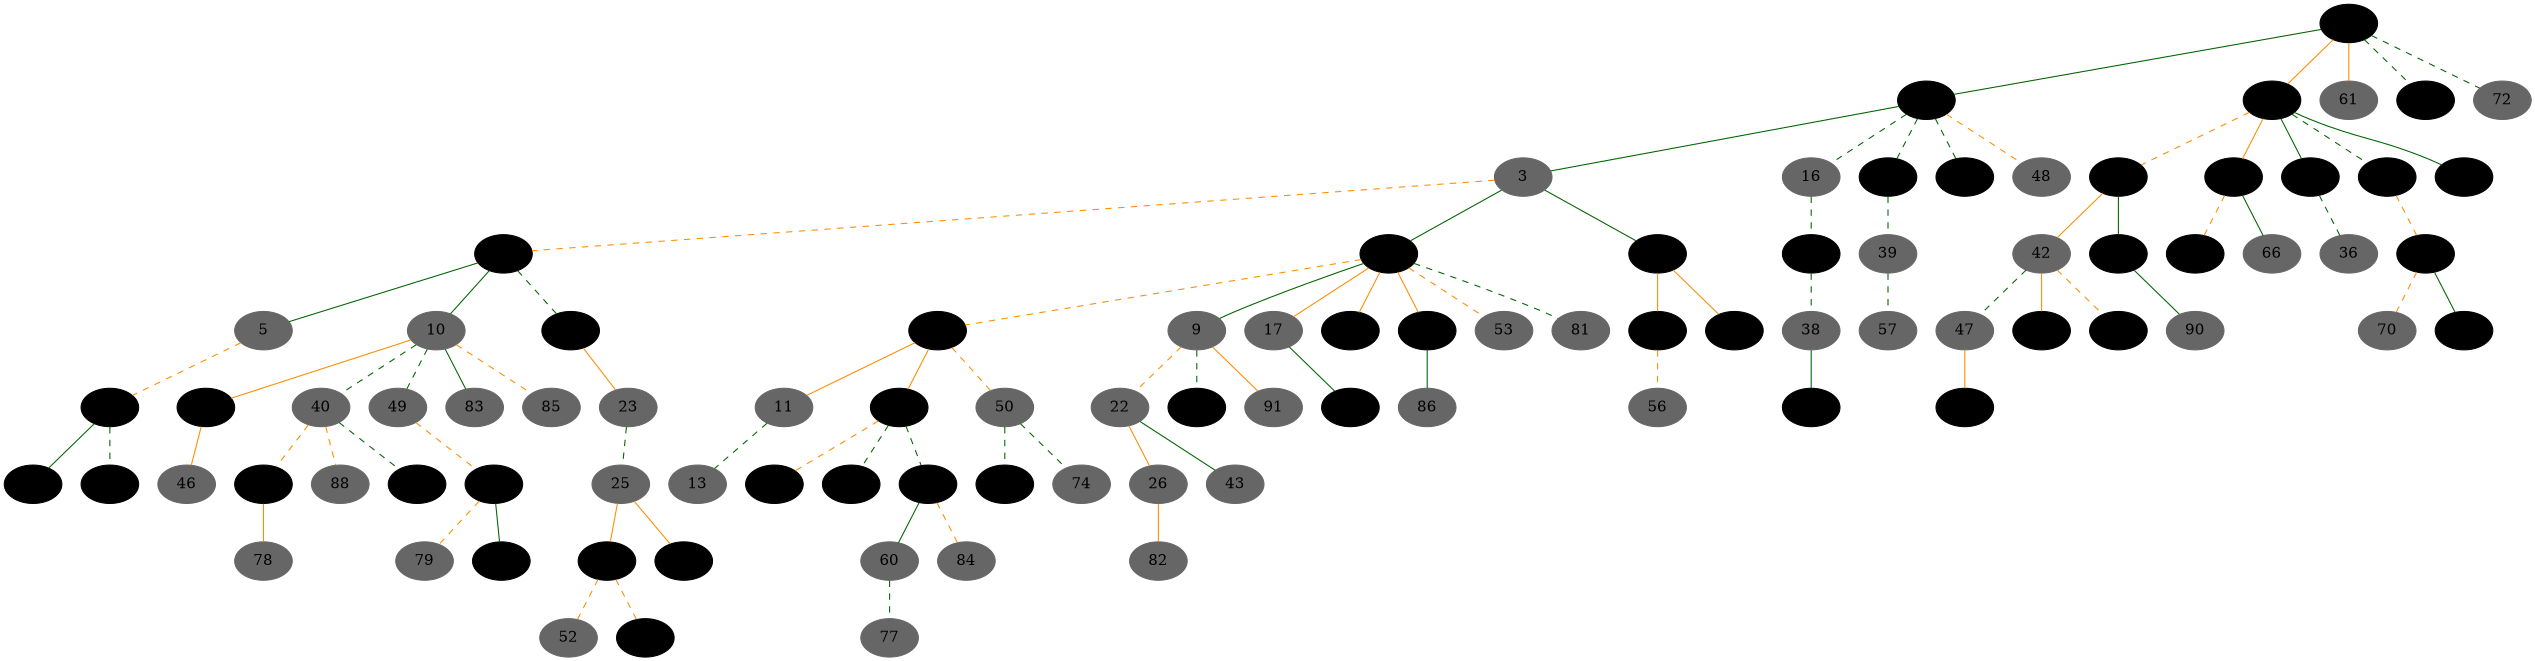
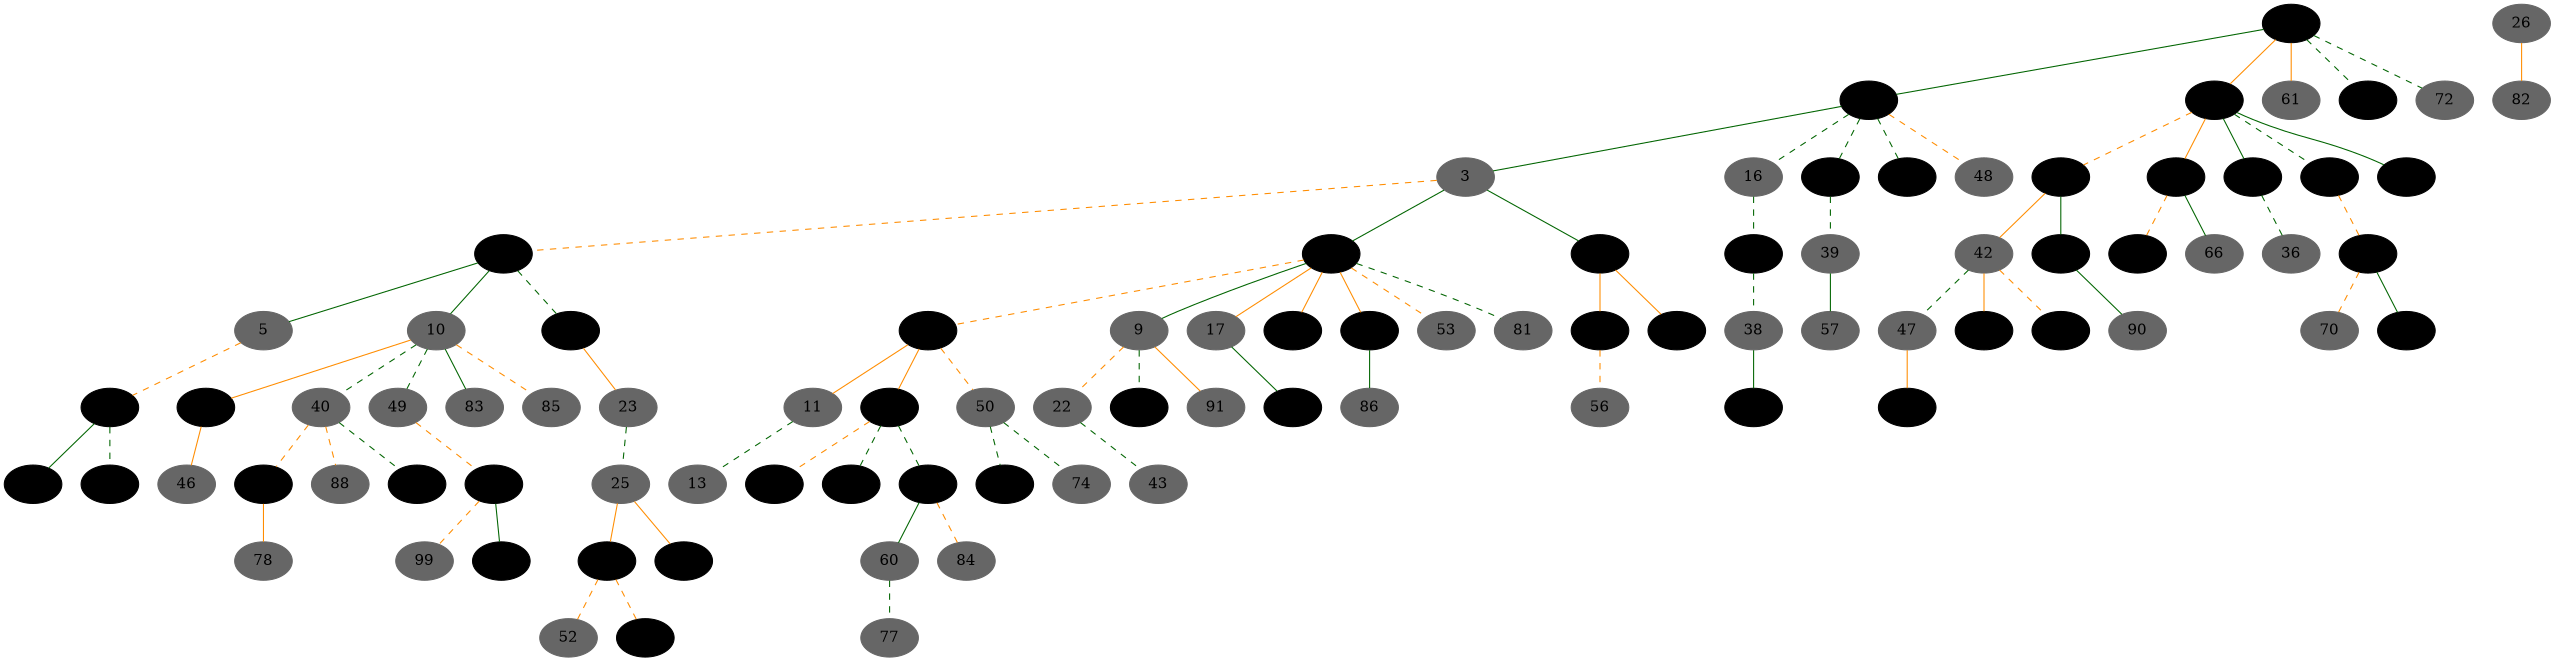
(1888, 292) -> (1830, 292)
(1139, 446) -> none
(1178, 446) -> (1110, 446)
(425, 561) -> (425, 561)
